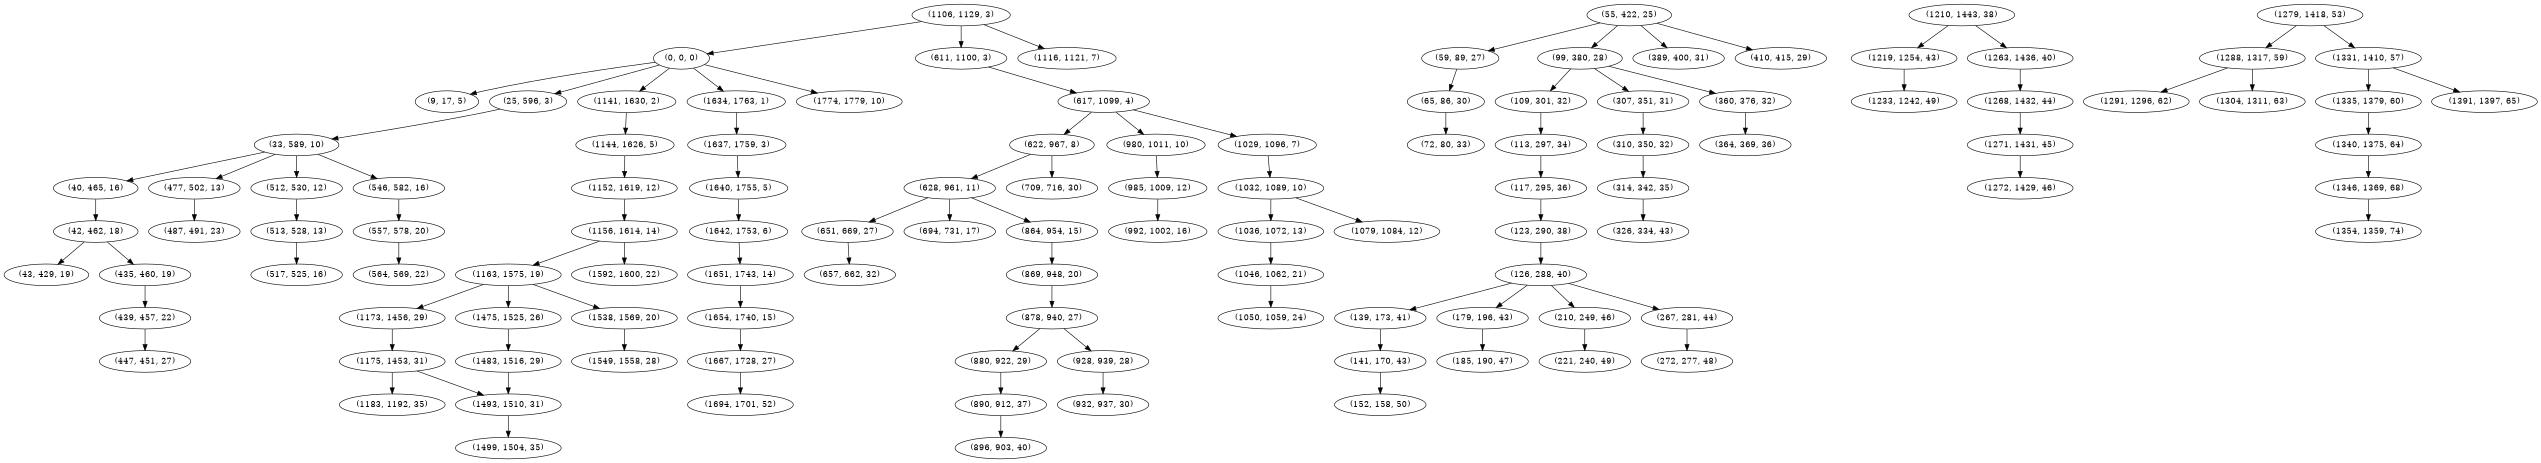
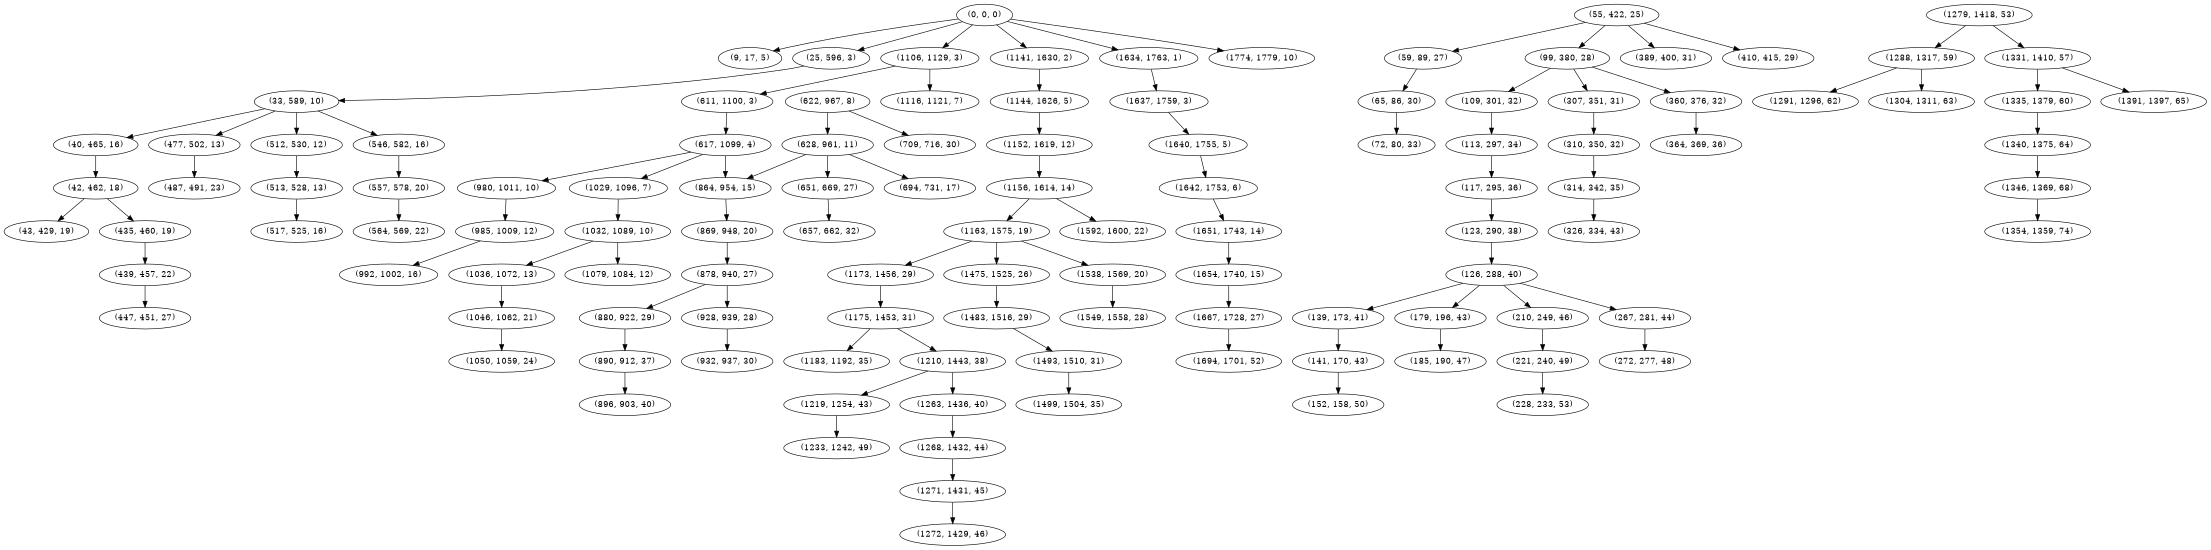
(817, 37) -> (960, 35)
(1080, 121) -> (725, 164)
(447, 382) -> (914, 338)
none -> (1543, 405)
